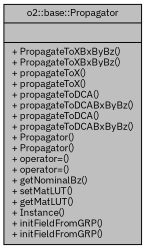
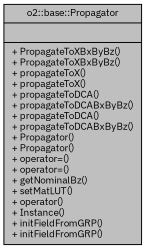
(43, 202) -> (38, 202)
